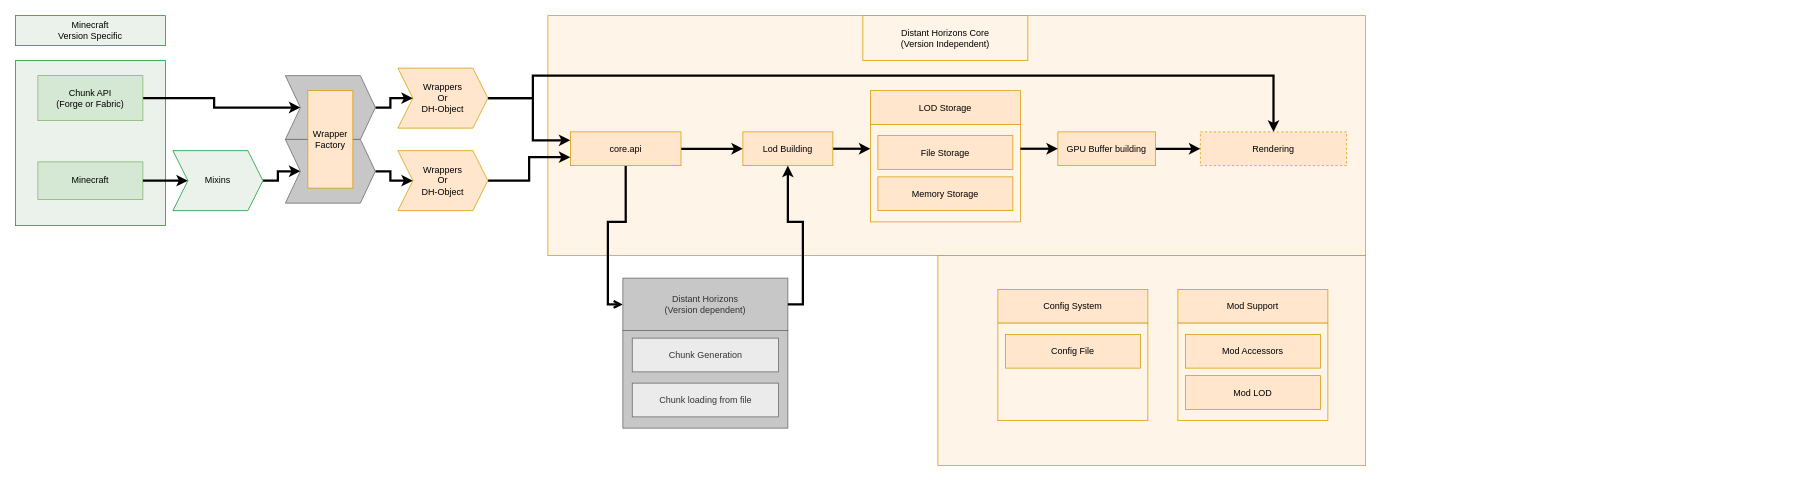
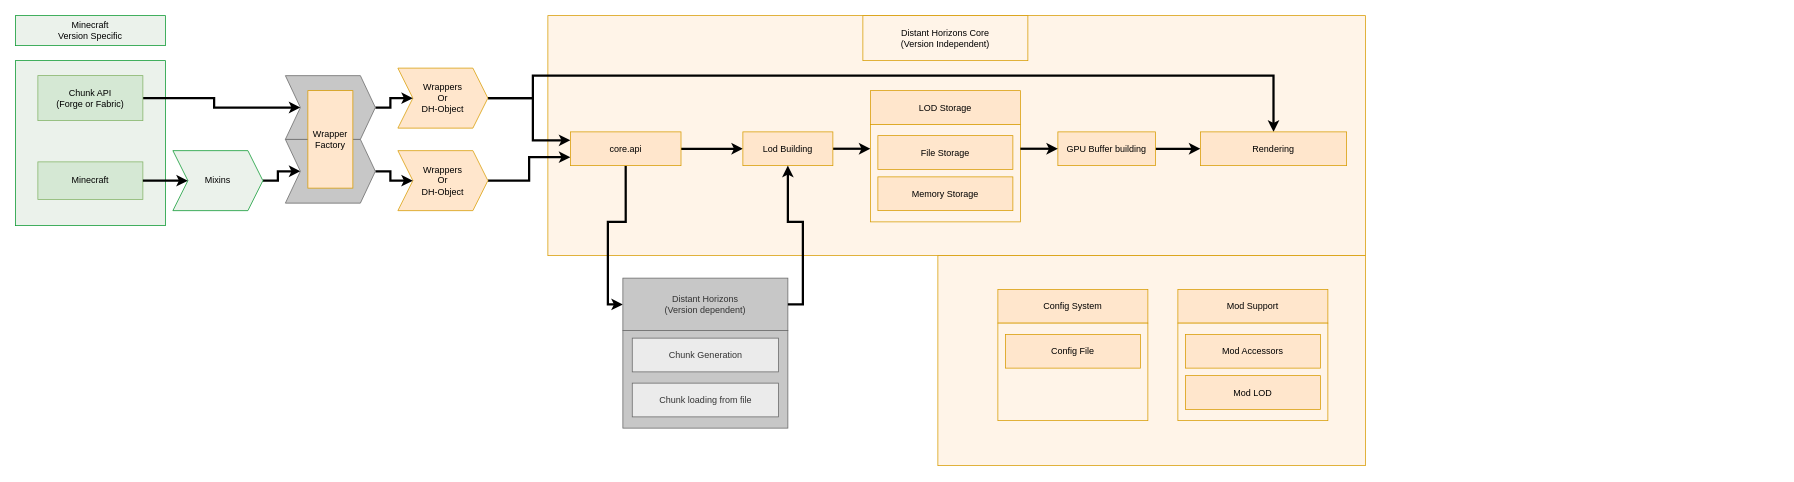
(1274, 149) -> (1274, 149)
(613, 304) -> (613, 304)
